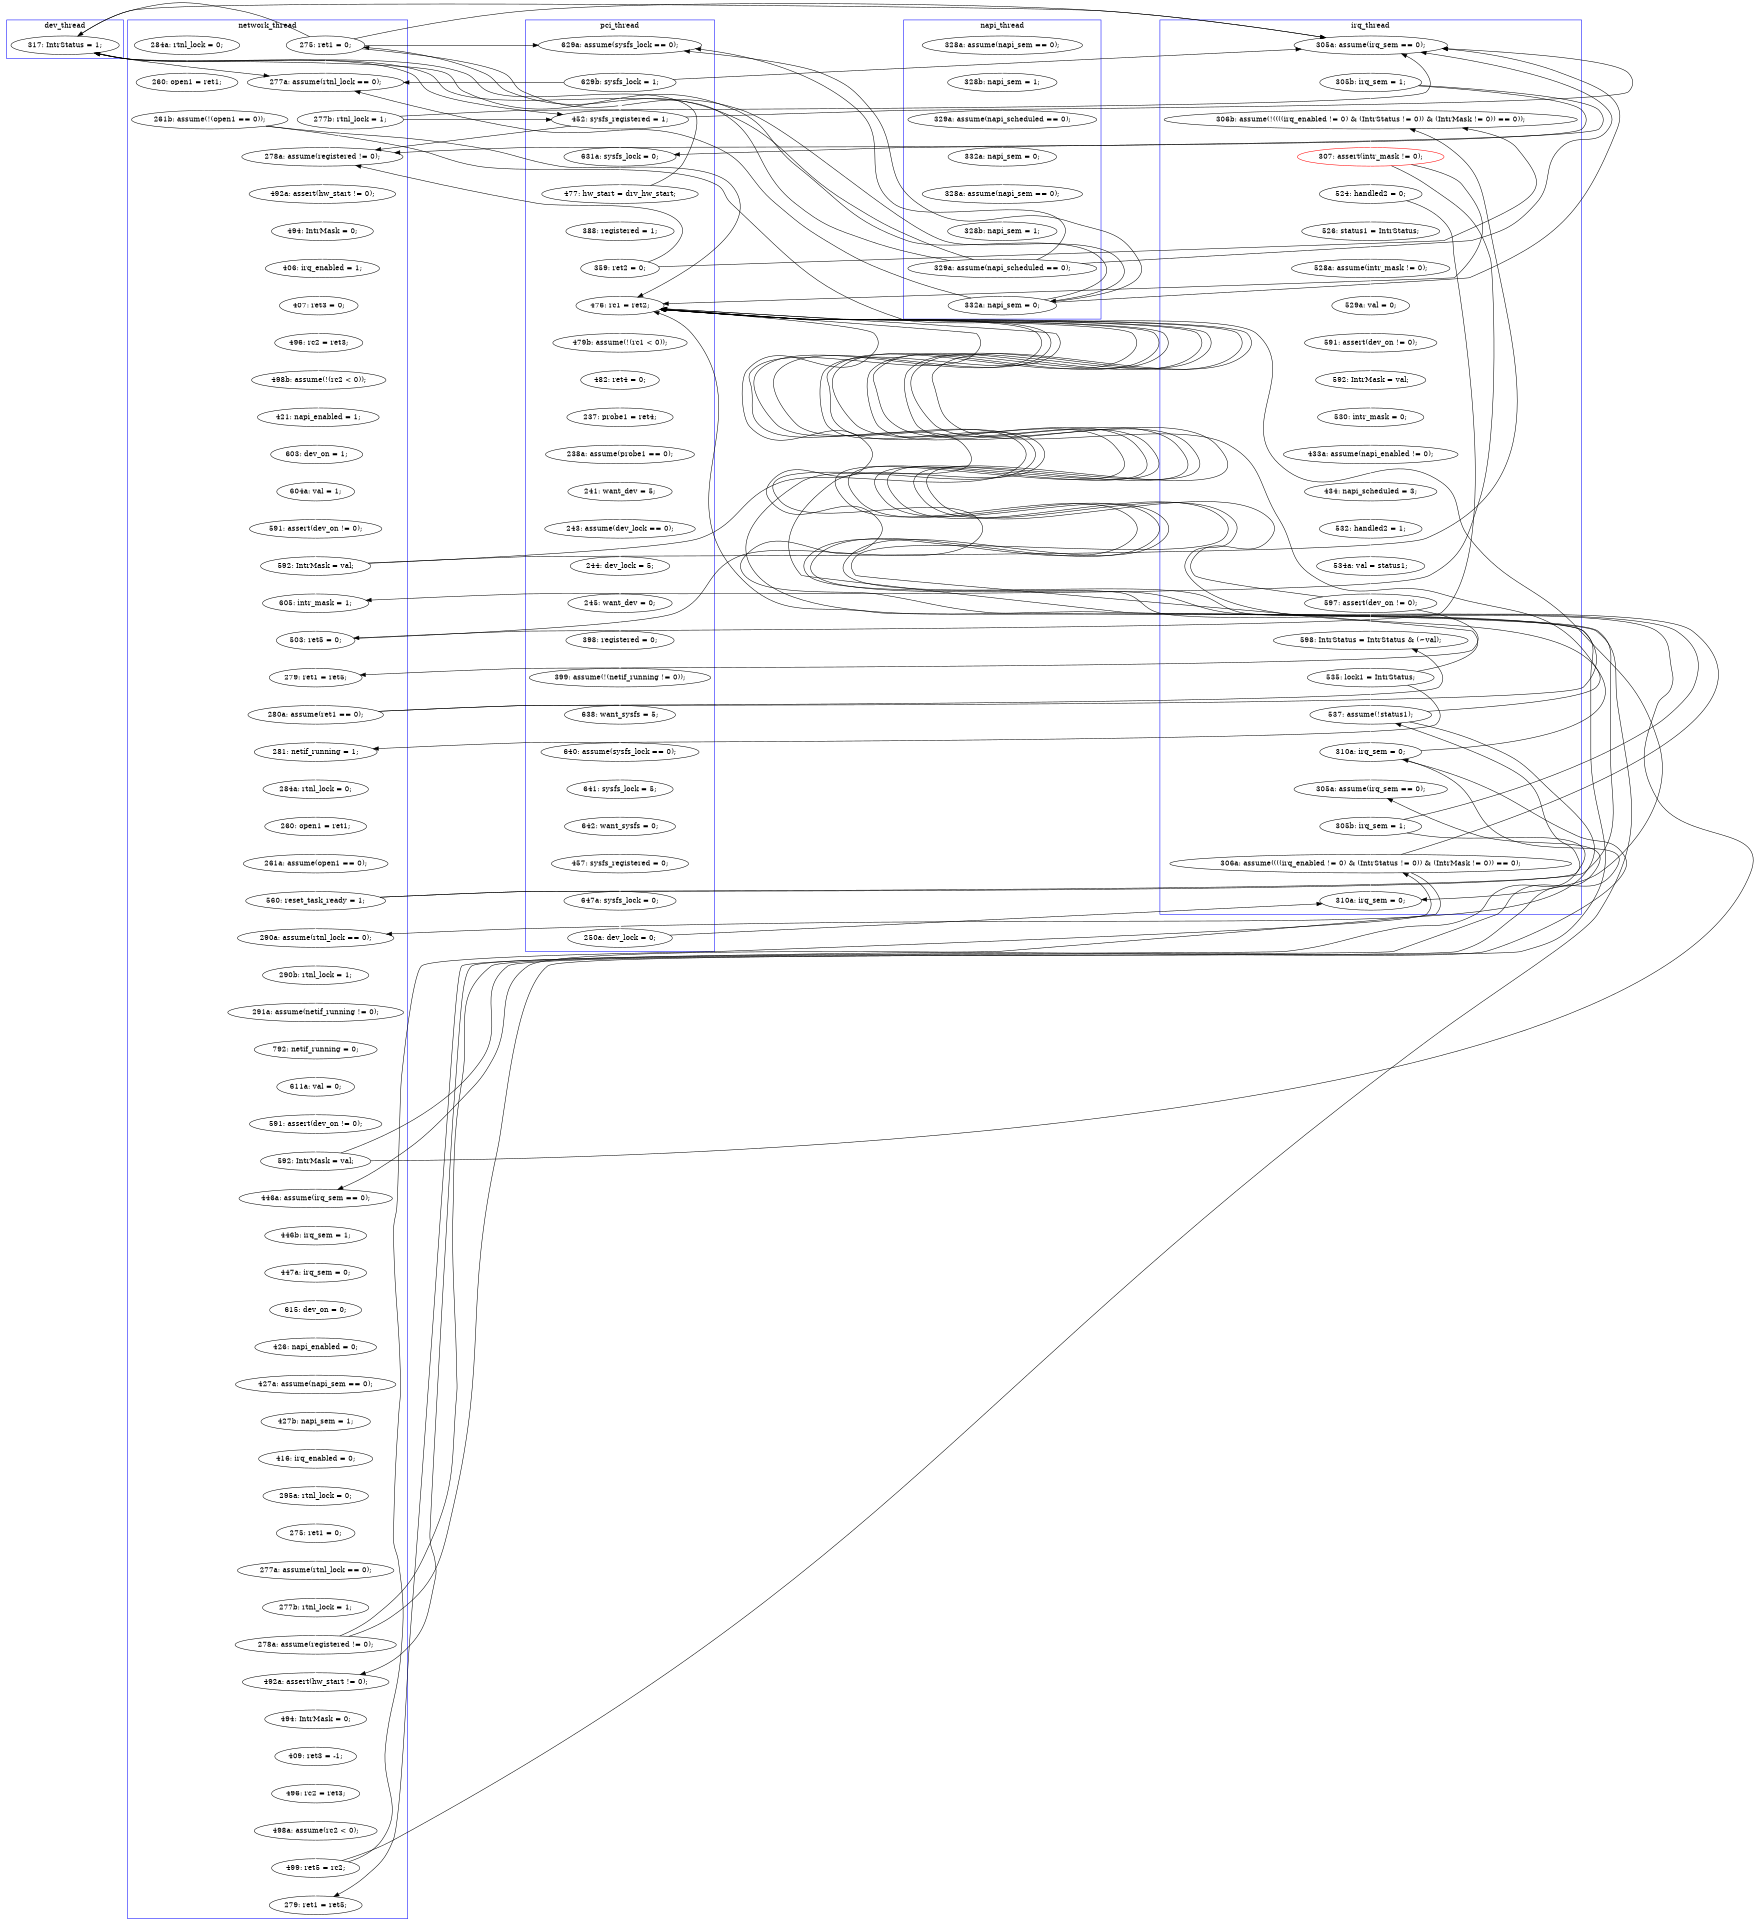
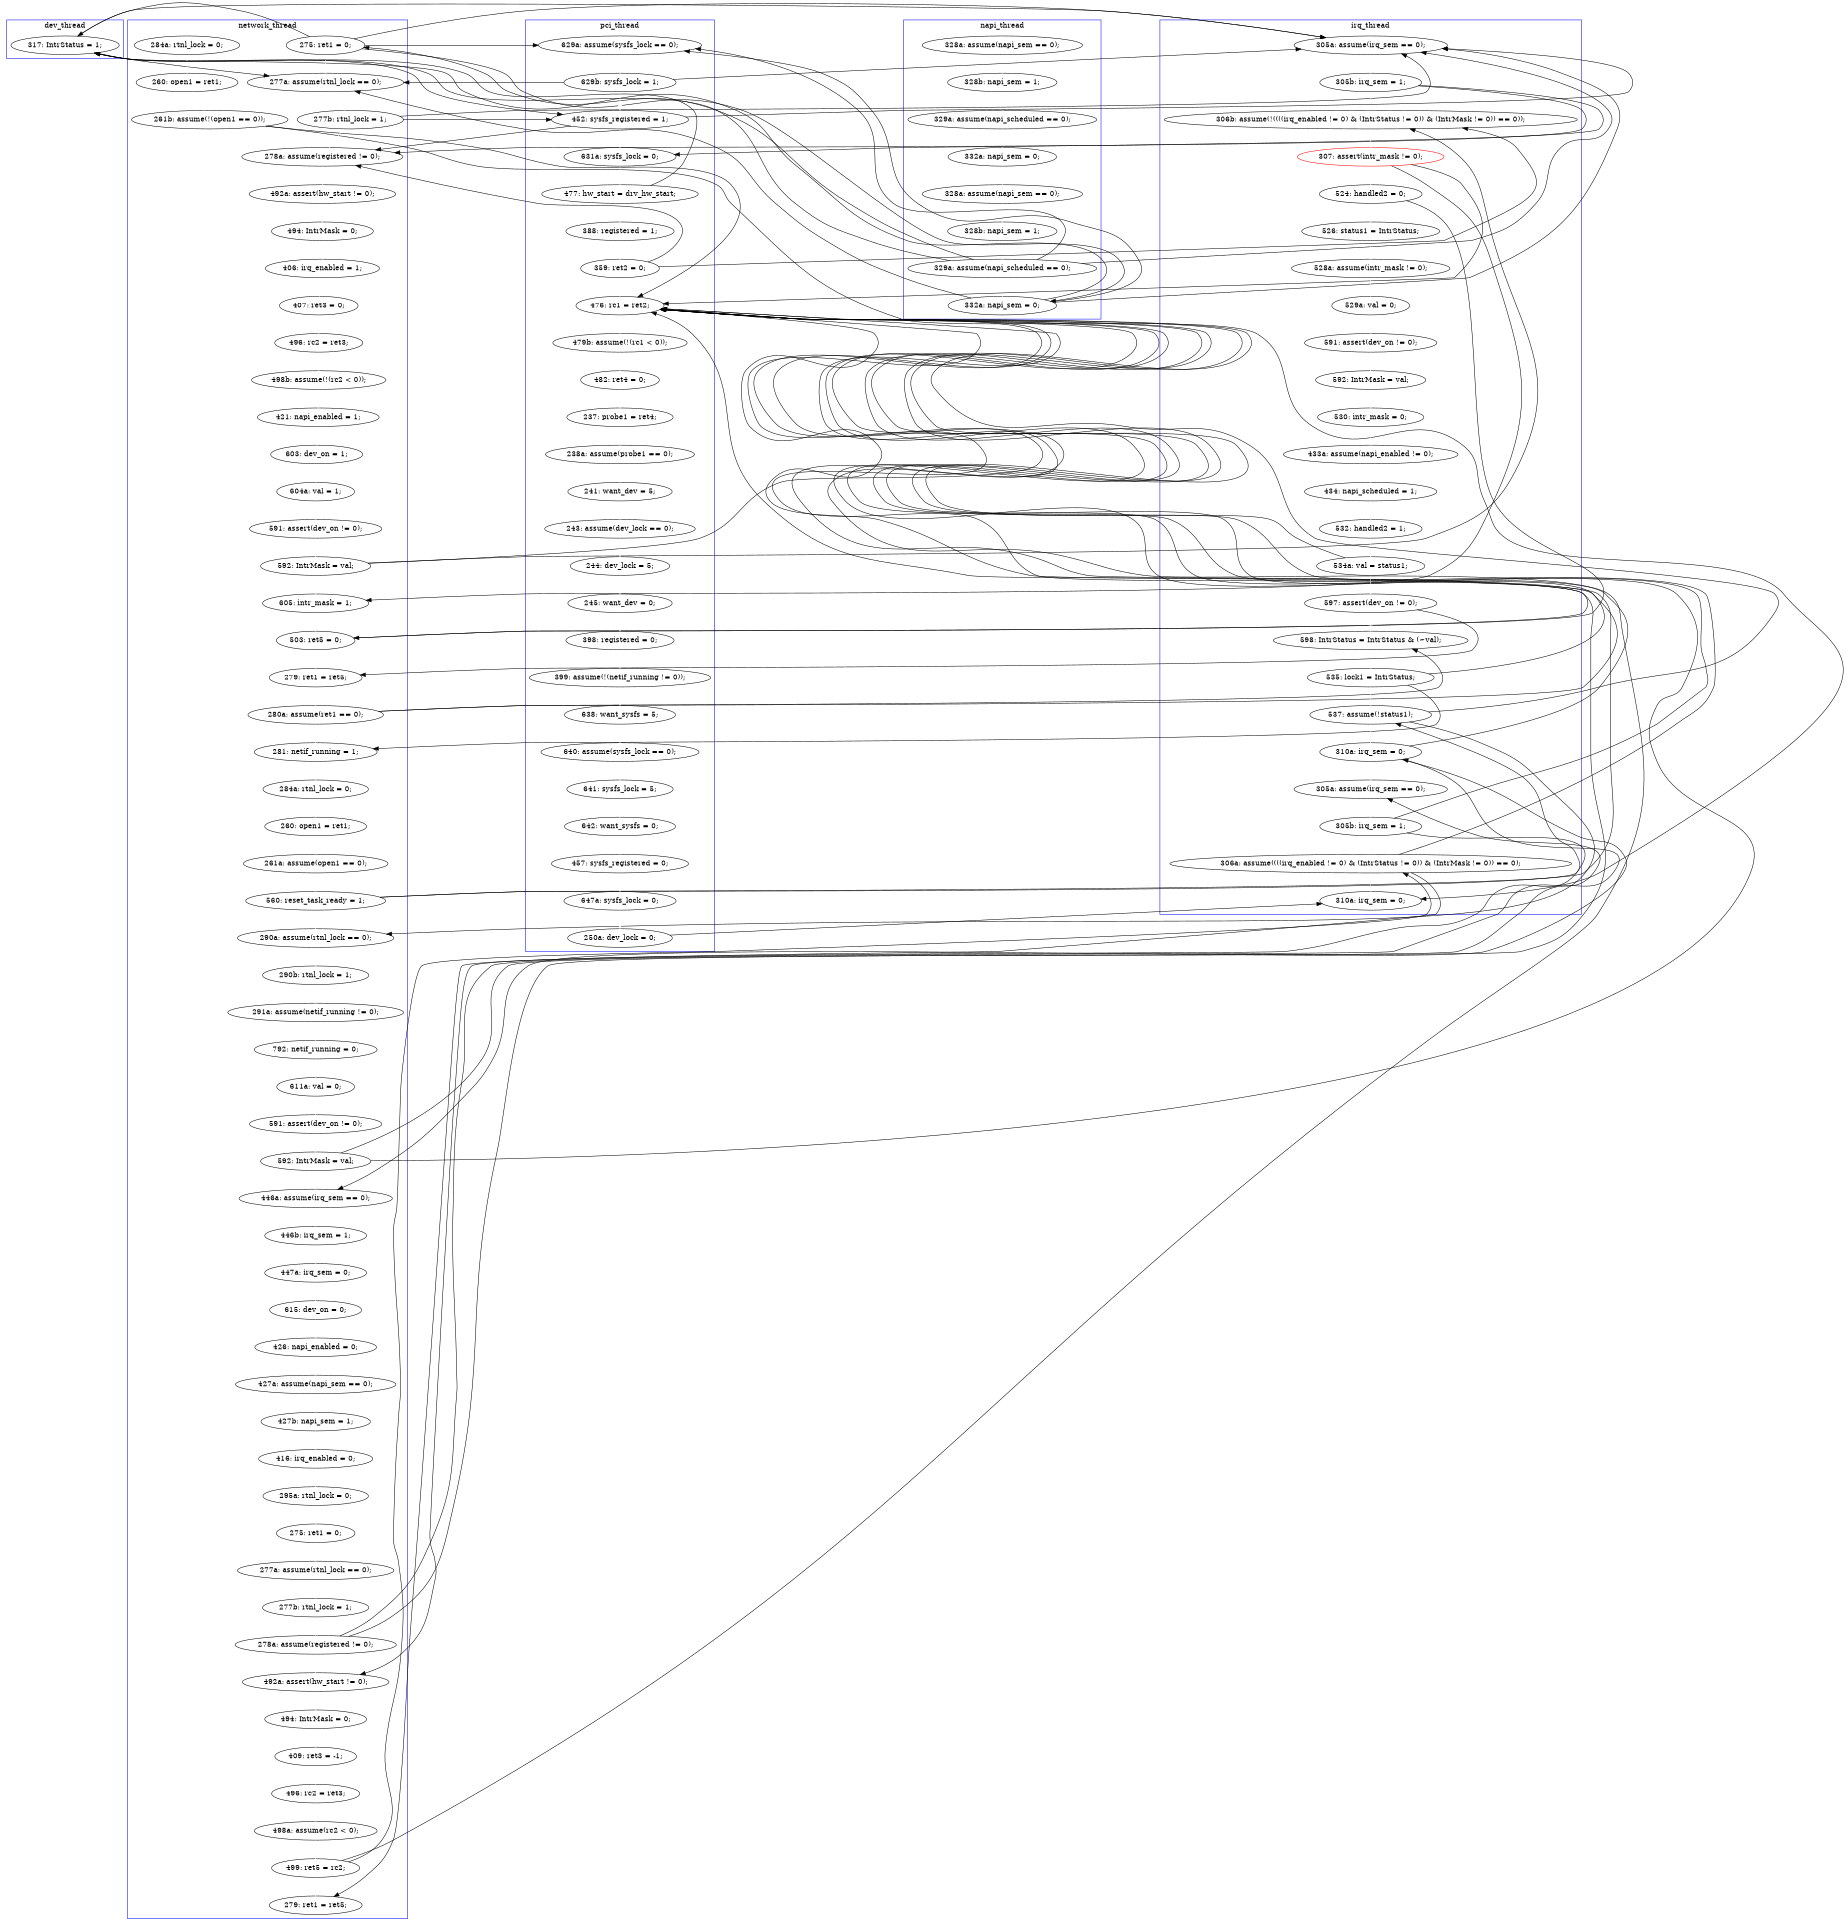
(1169, 429) -> (911, 386)
(1371, 492) -> (1371, 492)
